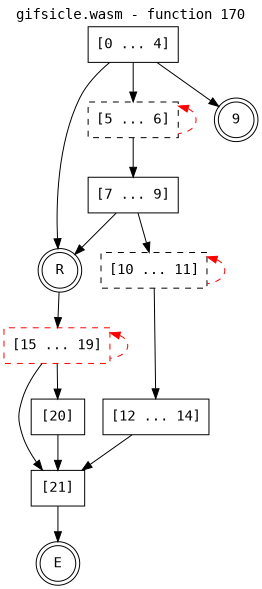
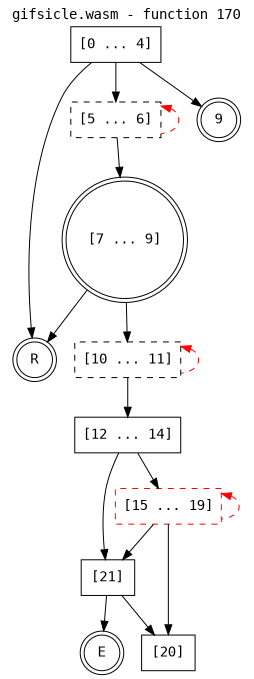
(133, 195) -> (125, 240)
(59, 305) -> (146, 466)
(58, 448) -> (135, 611)
